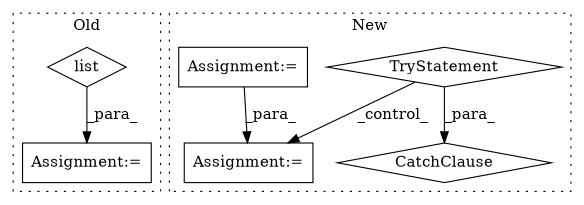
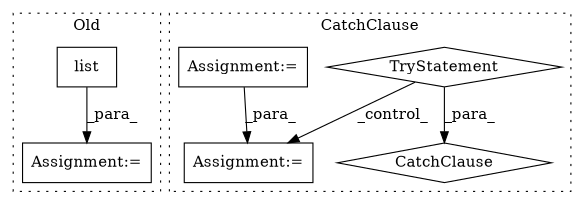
(370, 26) -> (370, 26)
(87, 67) -> (87, 67)
